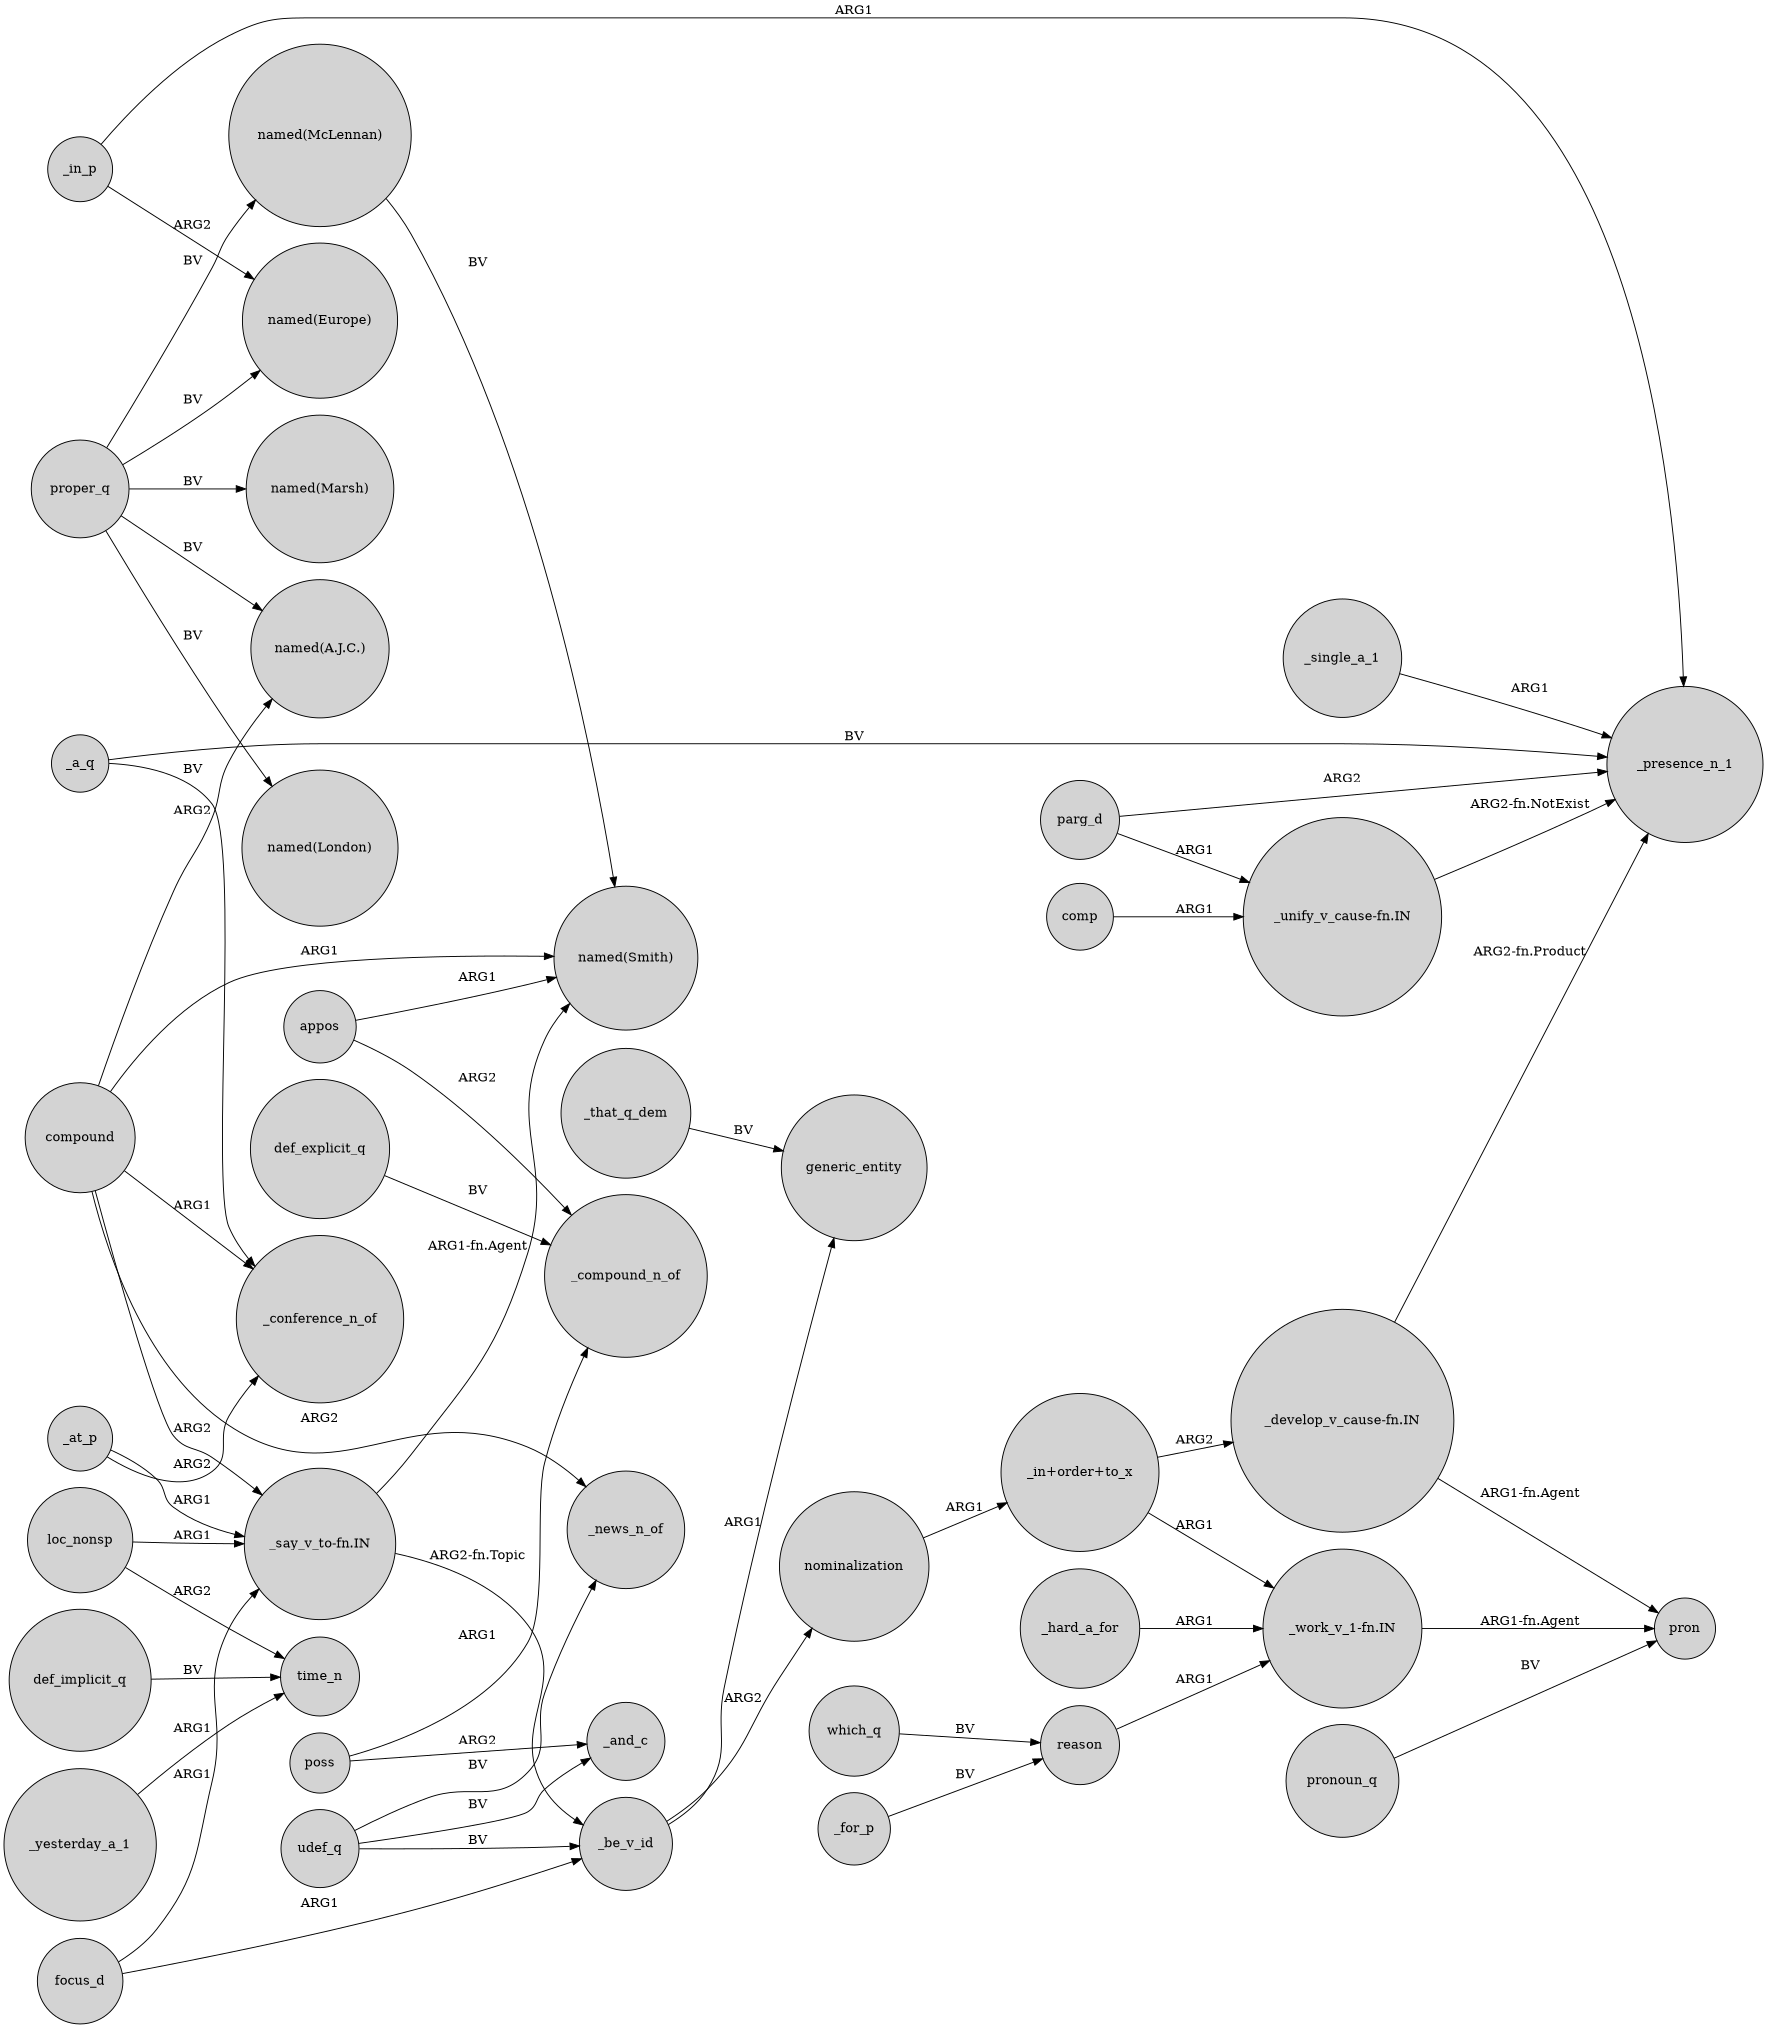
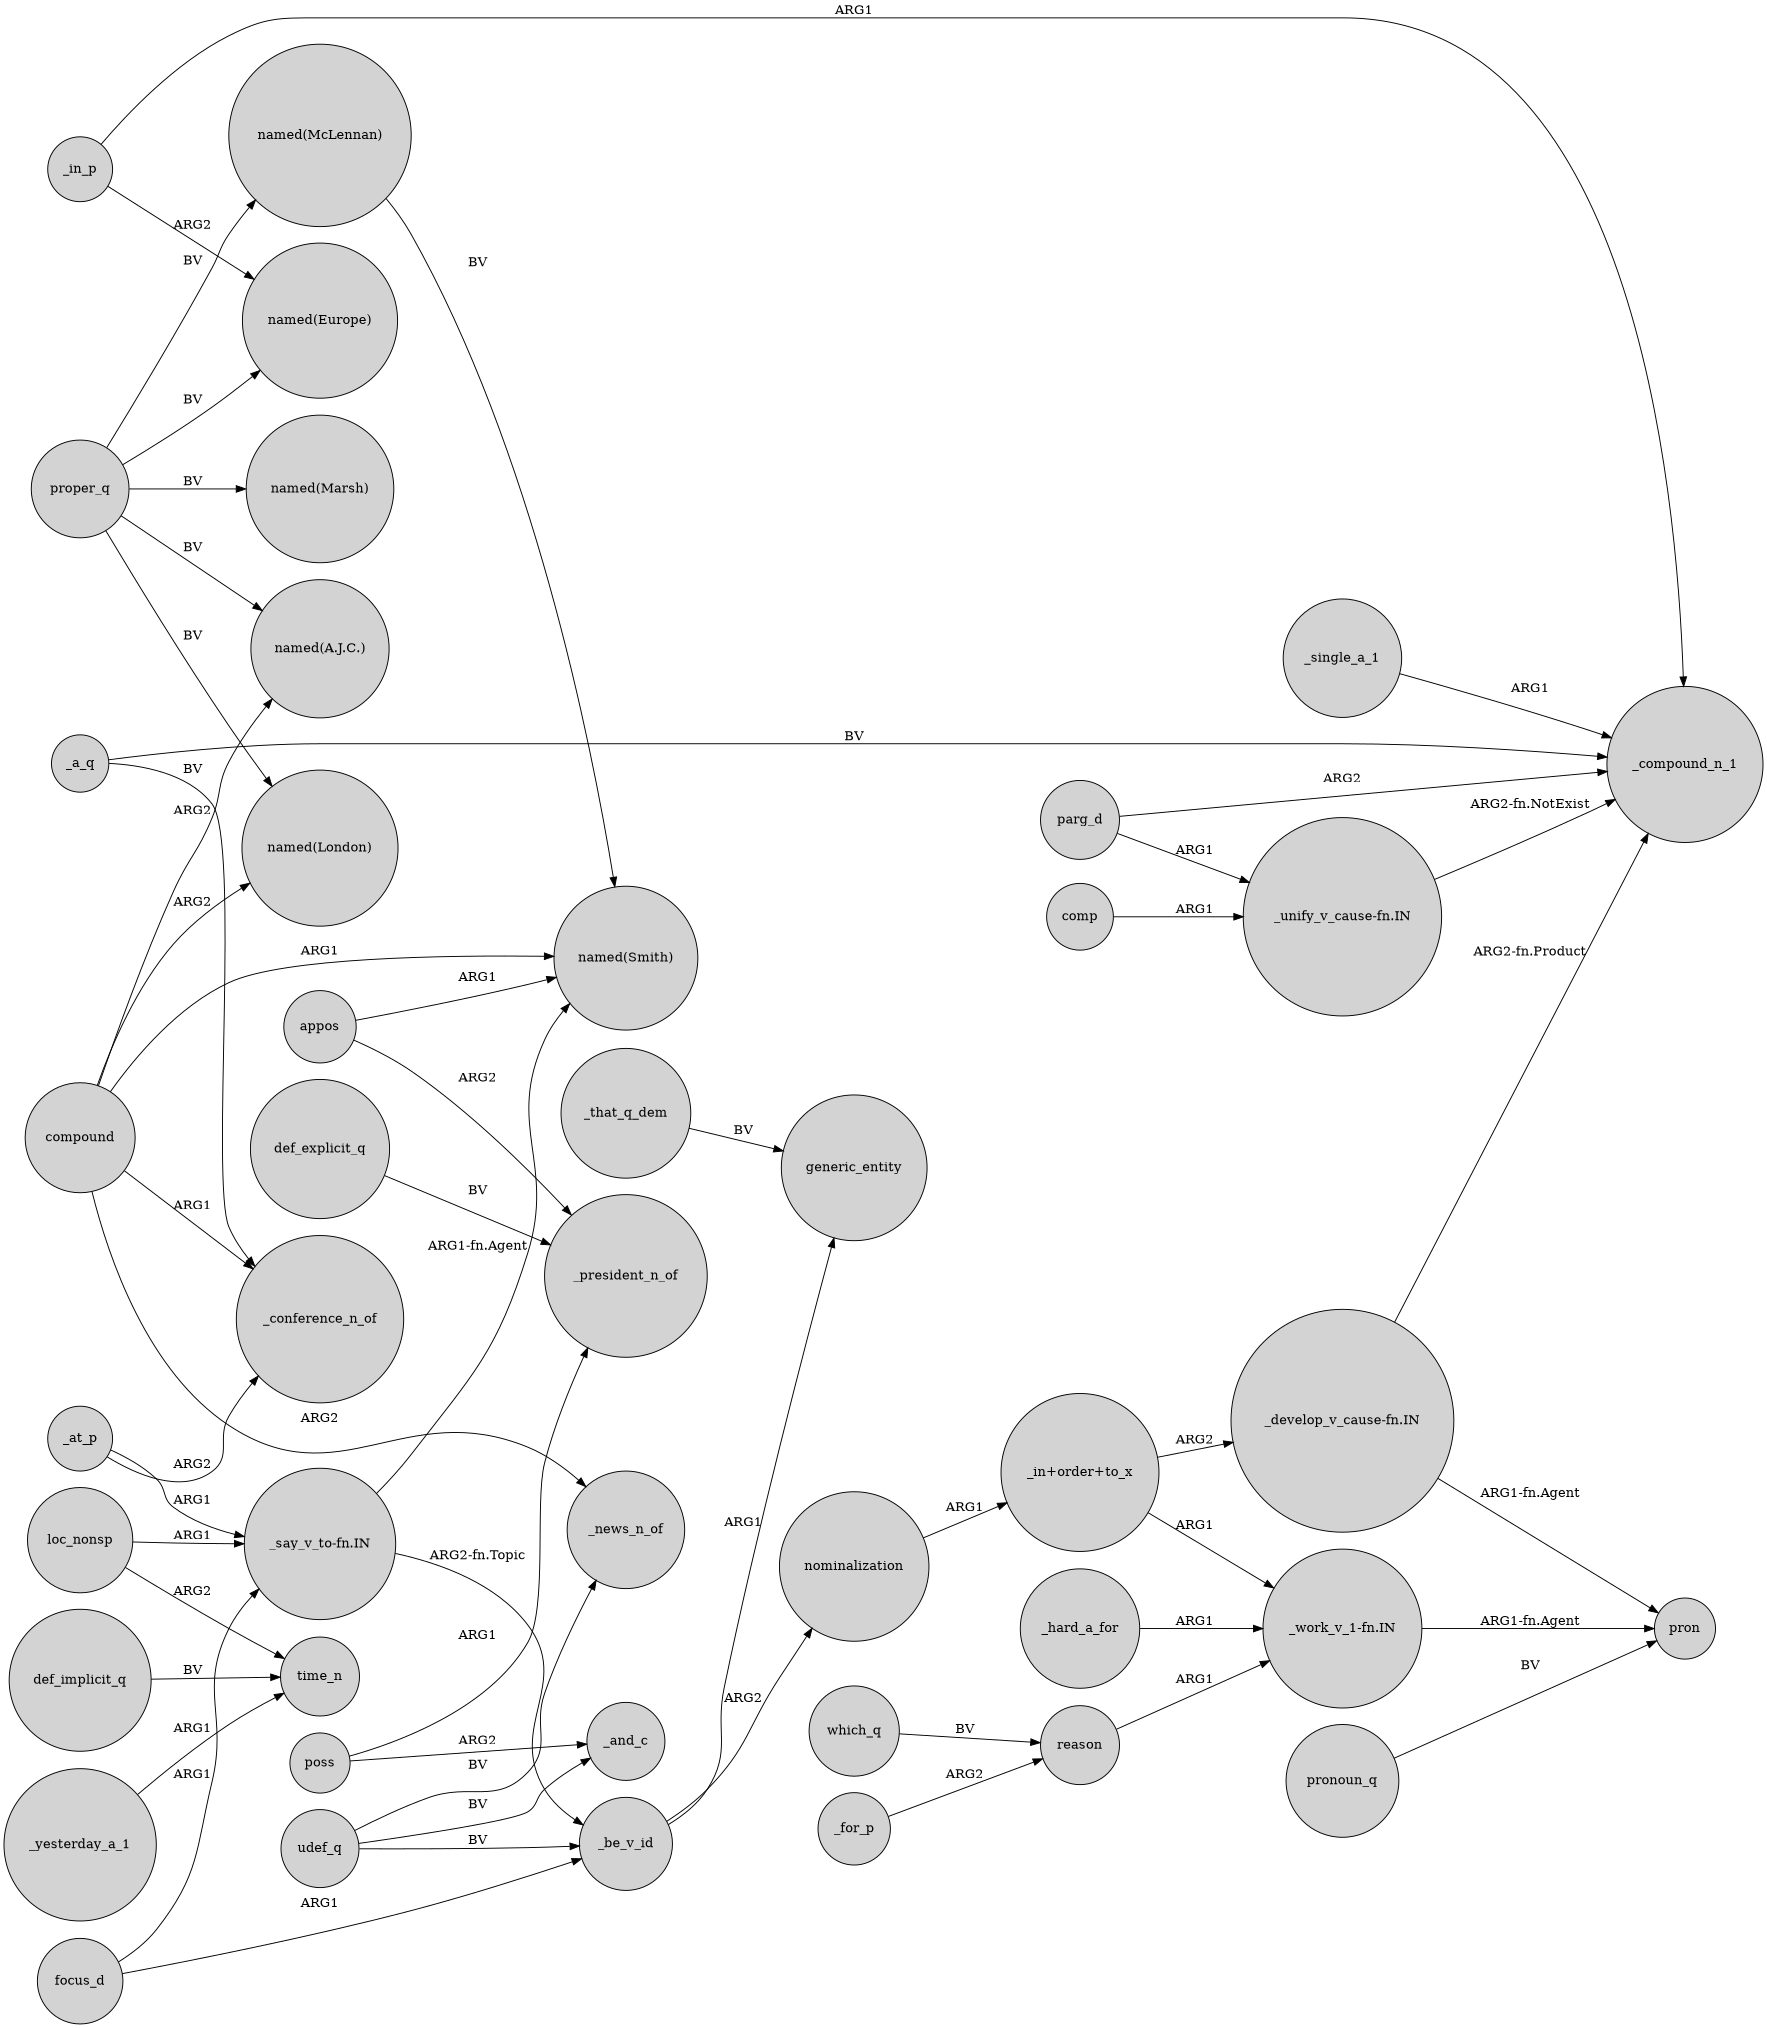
(1685, 764) -> (1685, 764)
(626, 1276) -> (626, 1276)
(145, 1362) -> (152, 973)
(965, 1775) -> (965, 1775)
